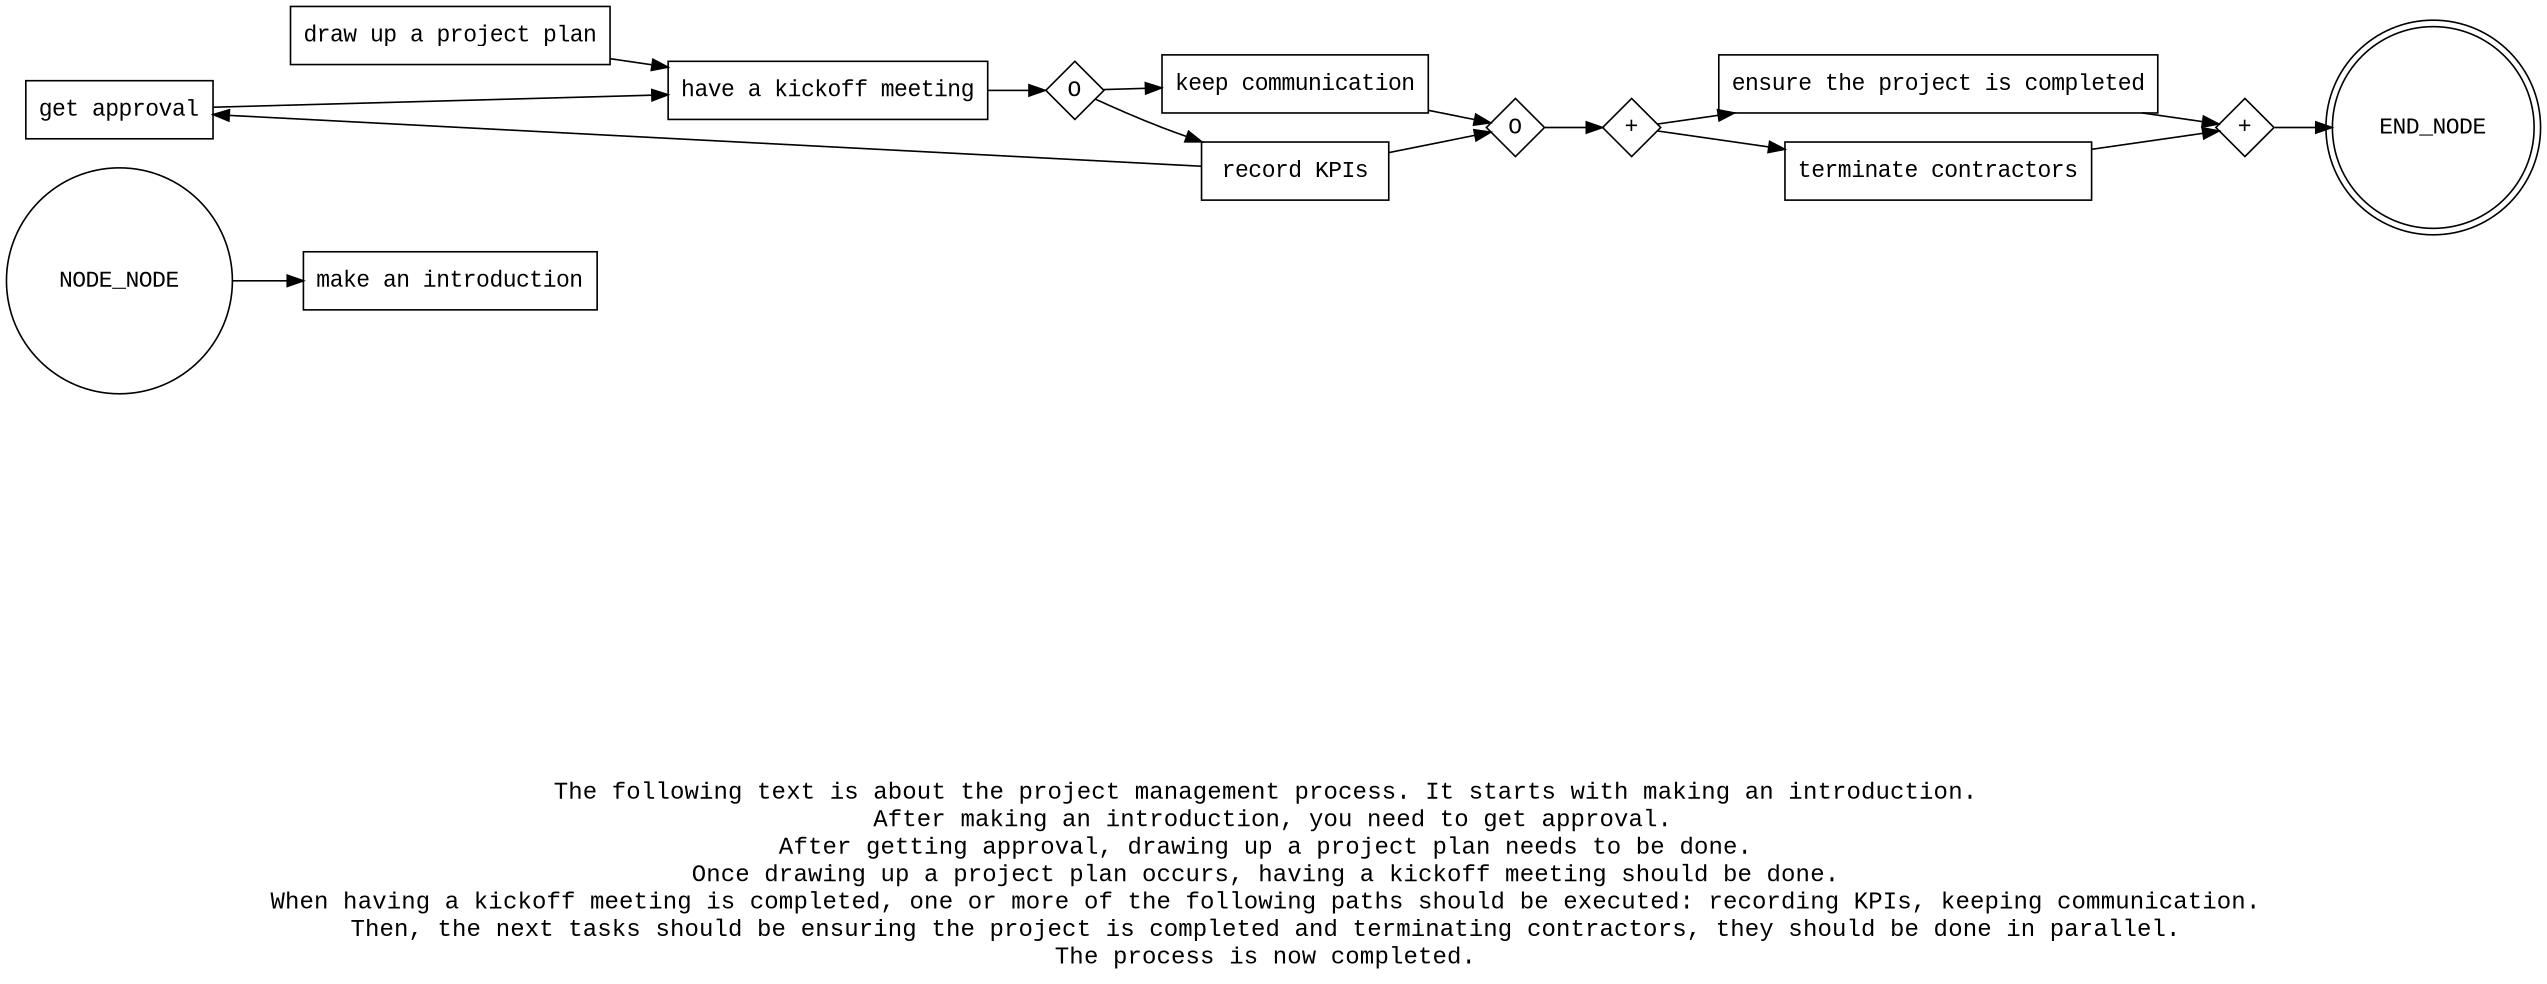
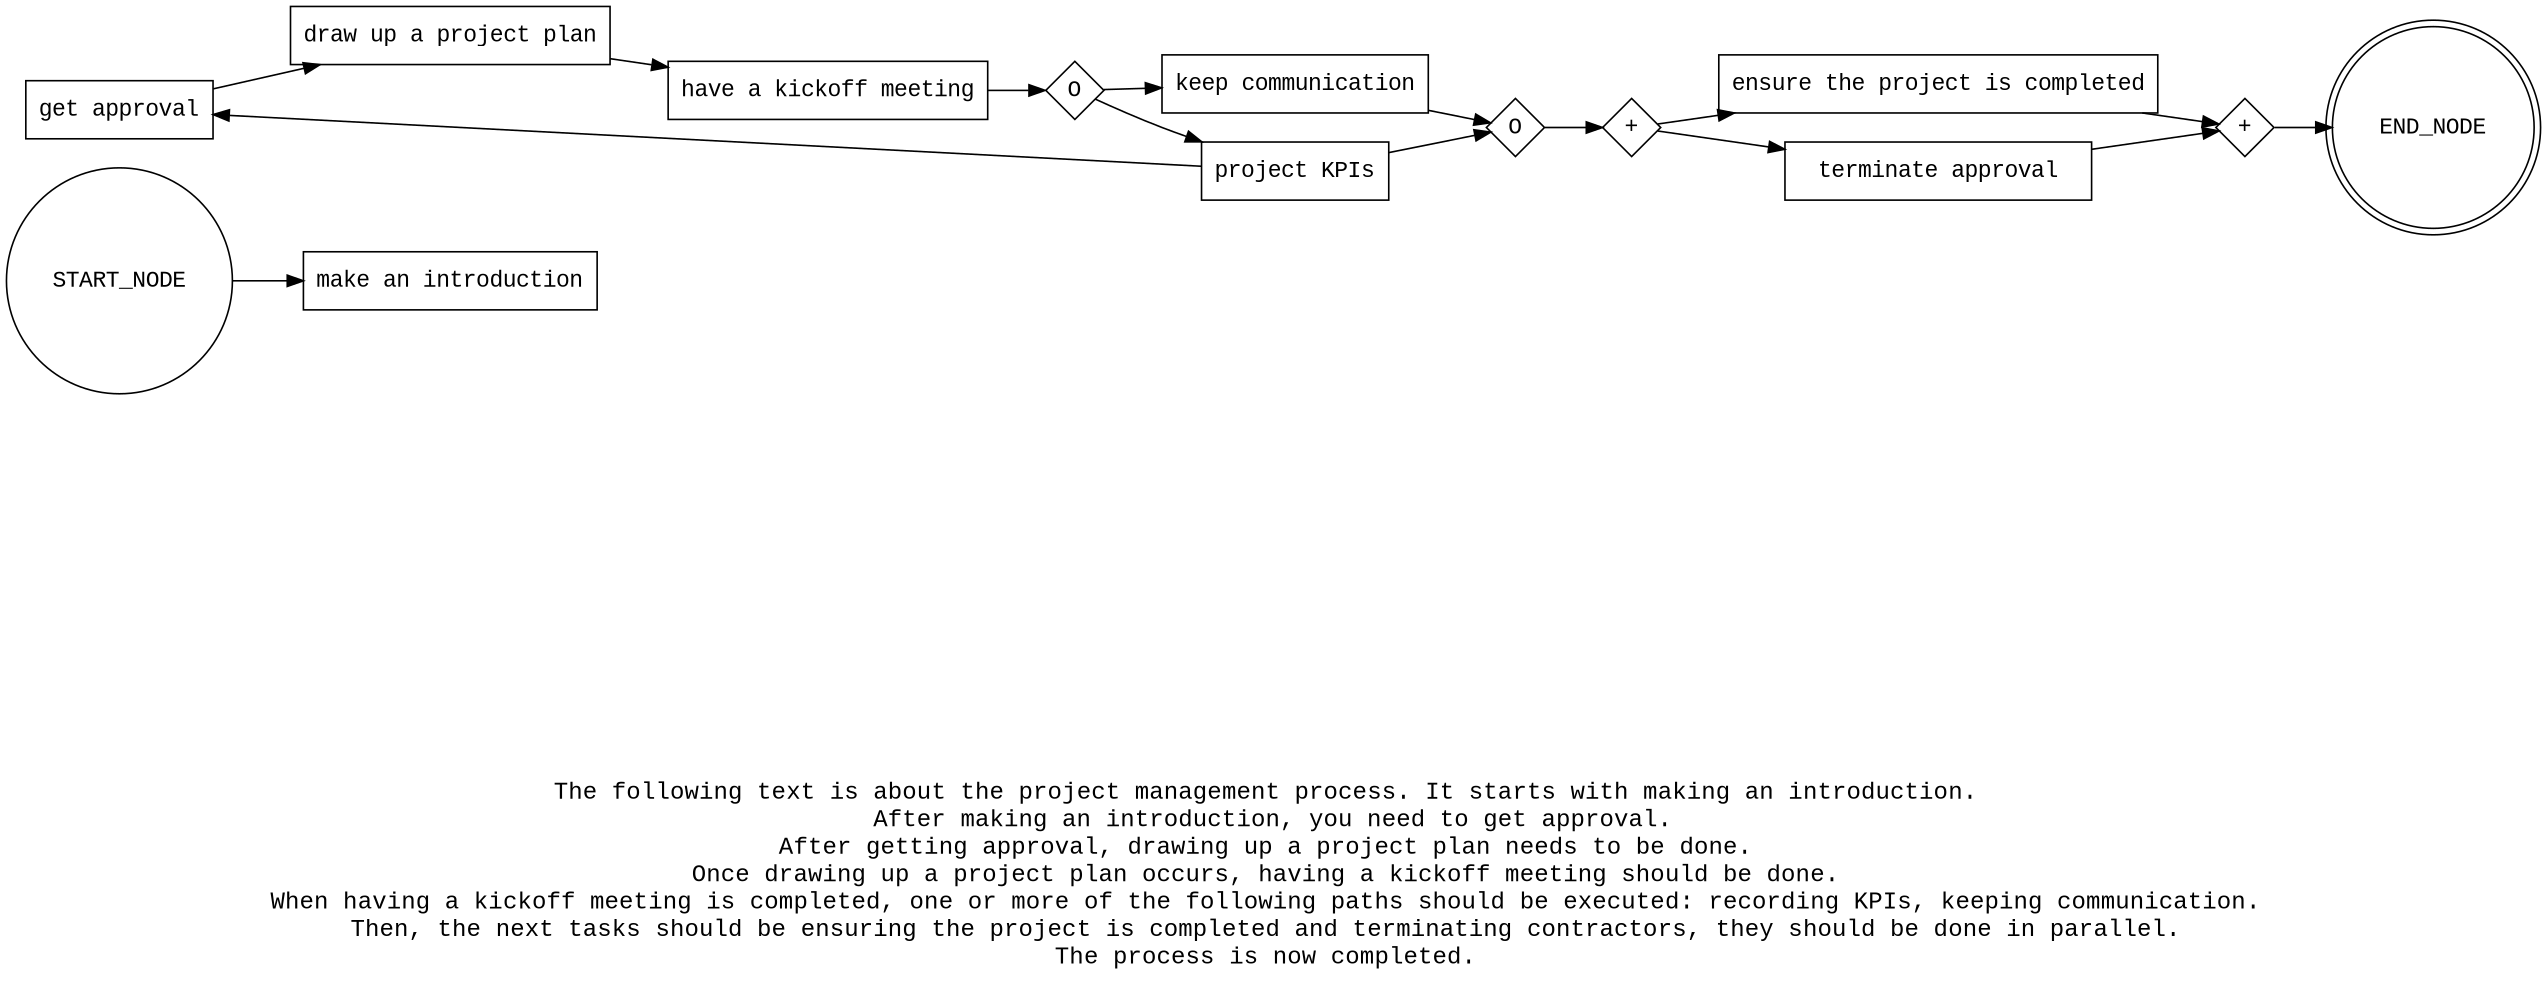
(433, 101) -> (259, 79)
(1295, 171) -> (1295, 171)
(1938, 171) -> (1938, 171)
(119, 281) -> (119, 281)
